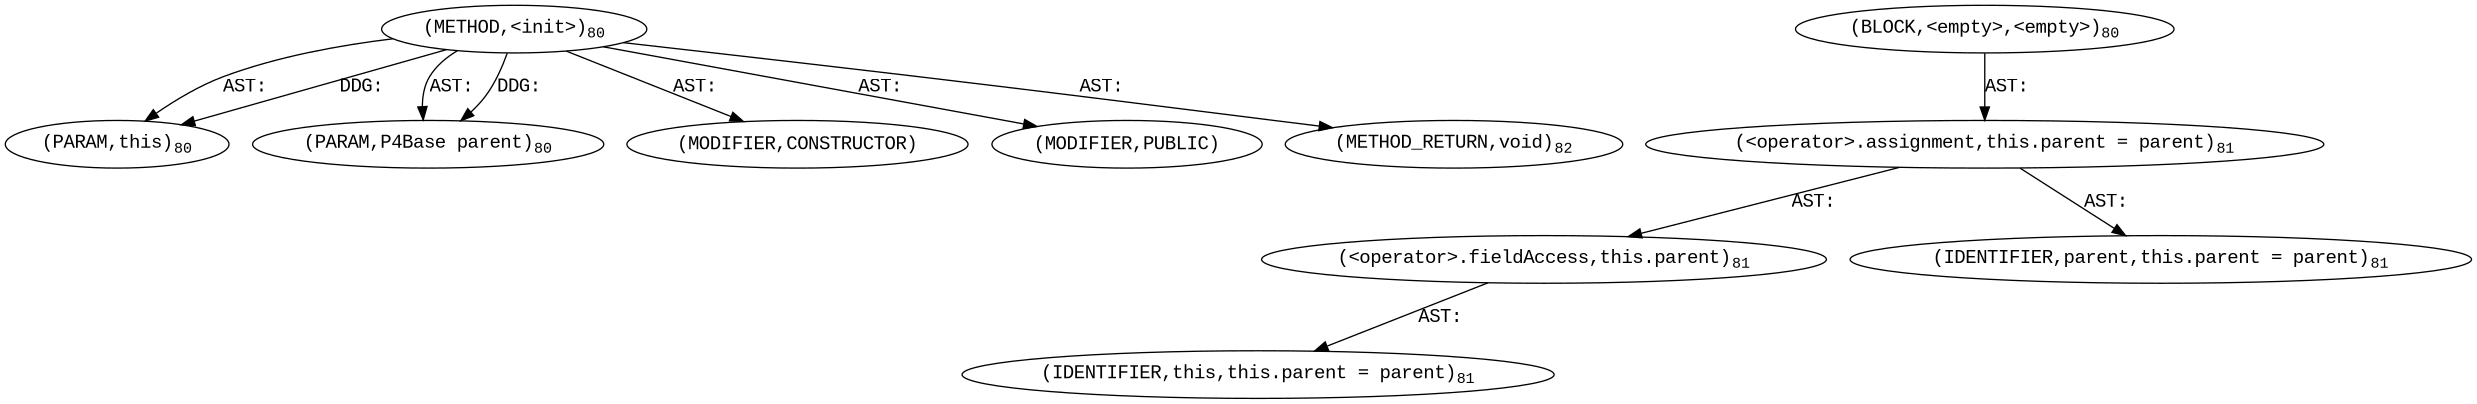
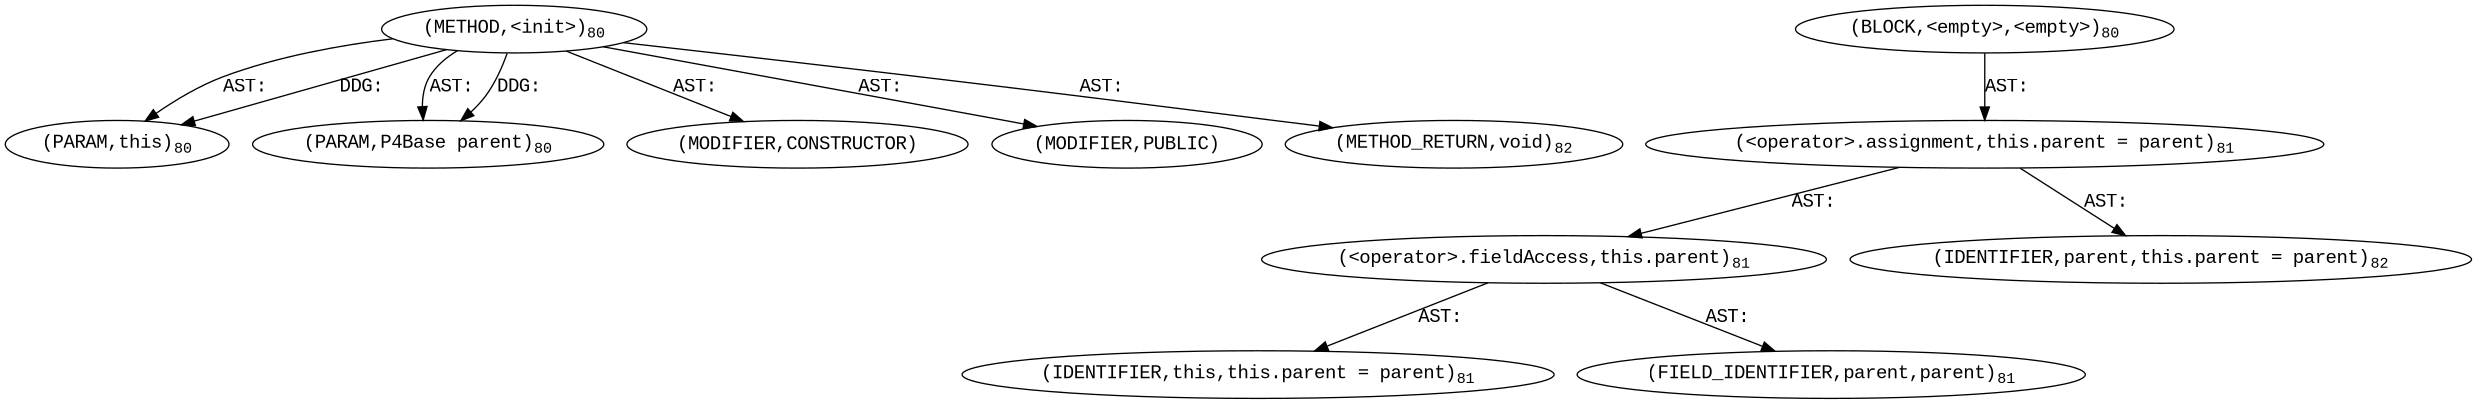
(2380, 257) -> (2380, 257)
none -> (1831, 375)
